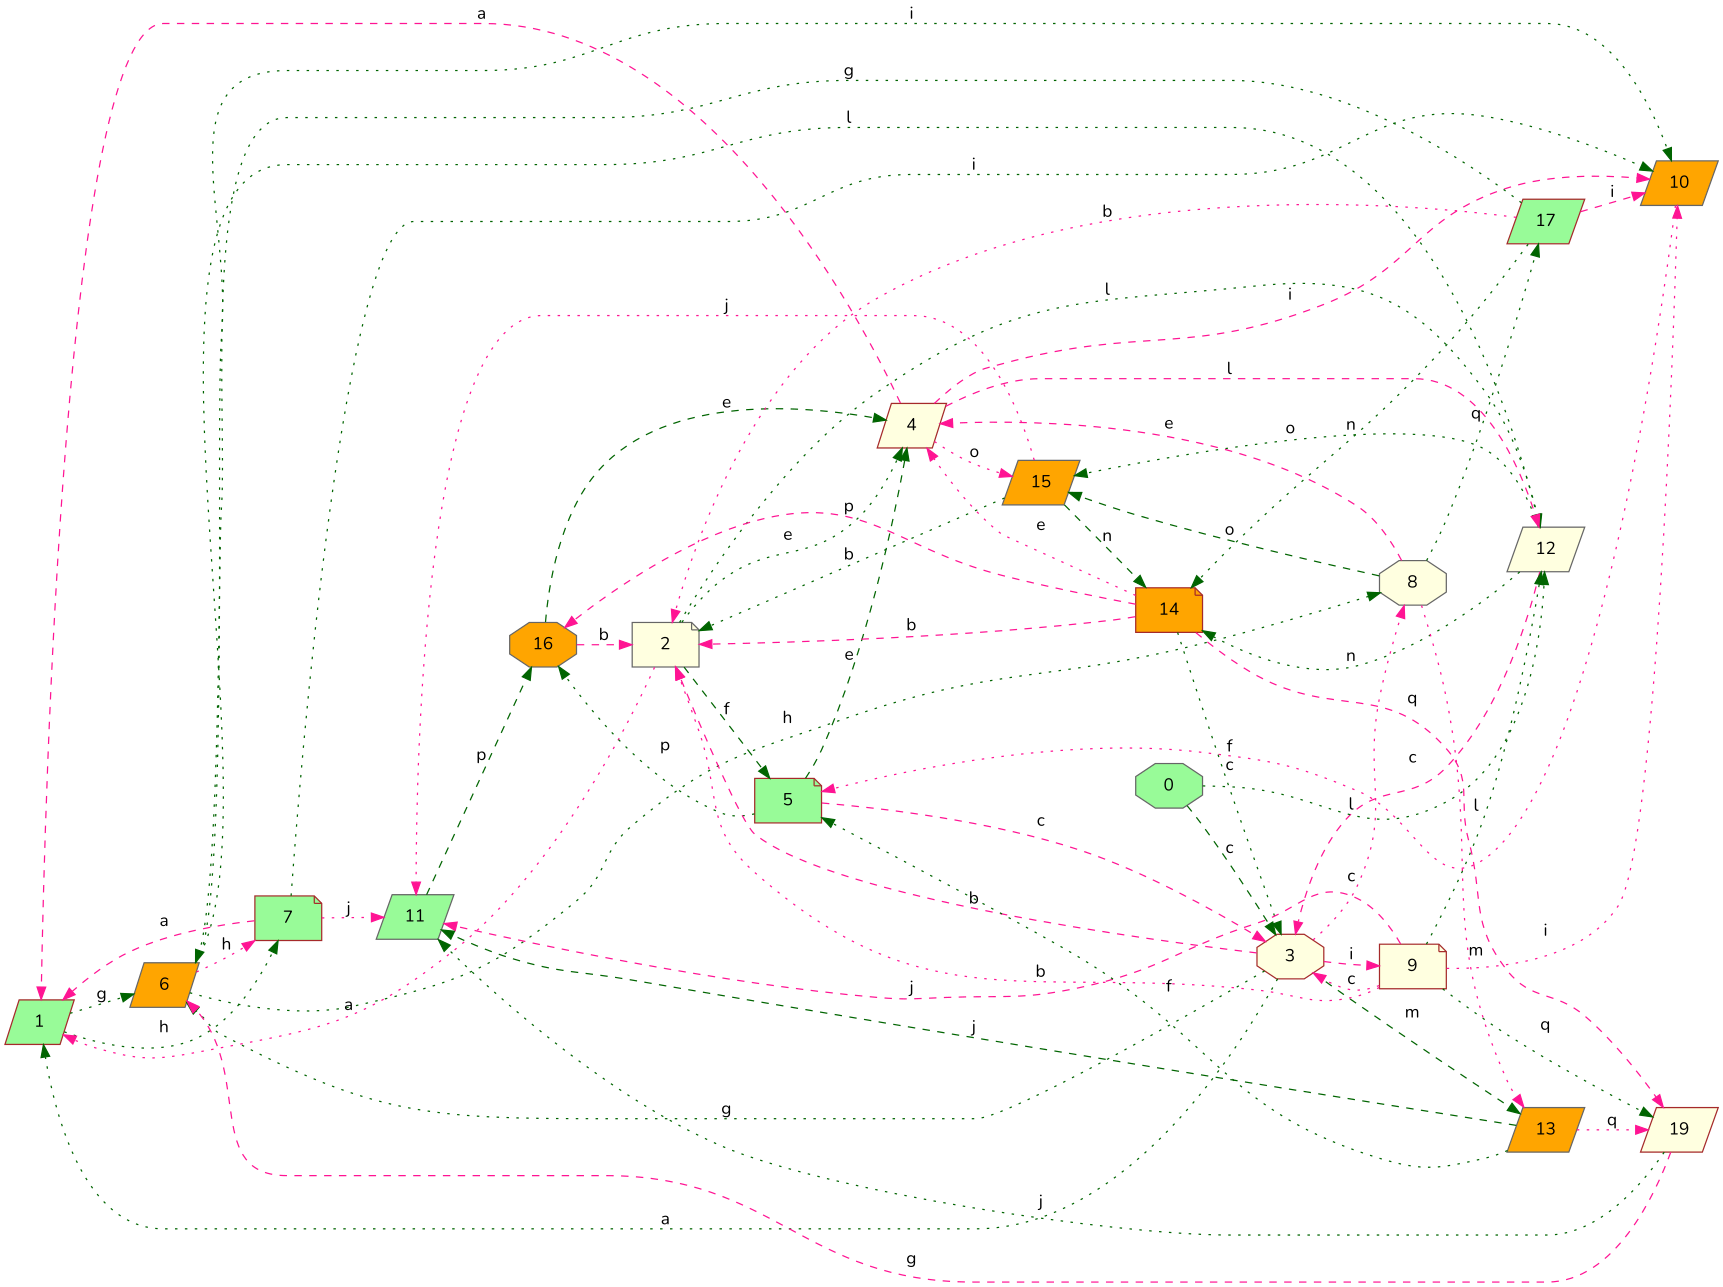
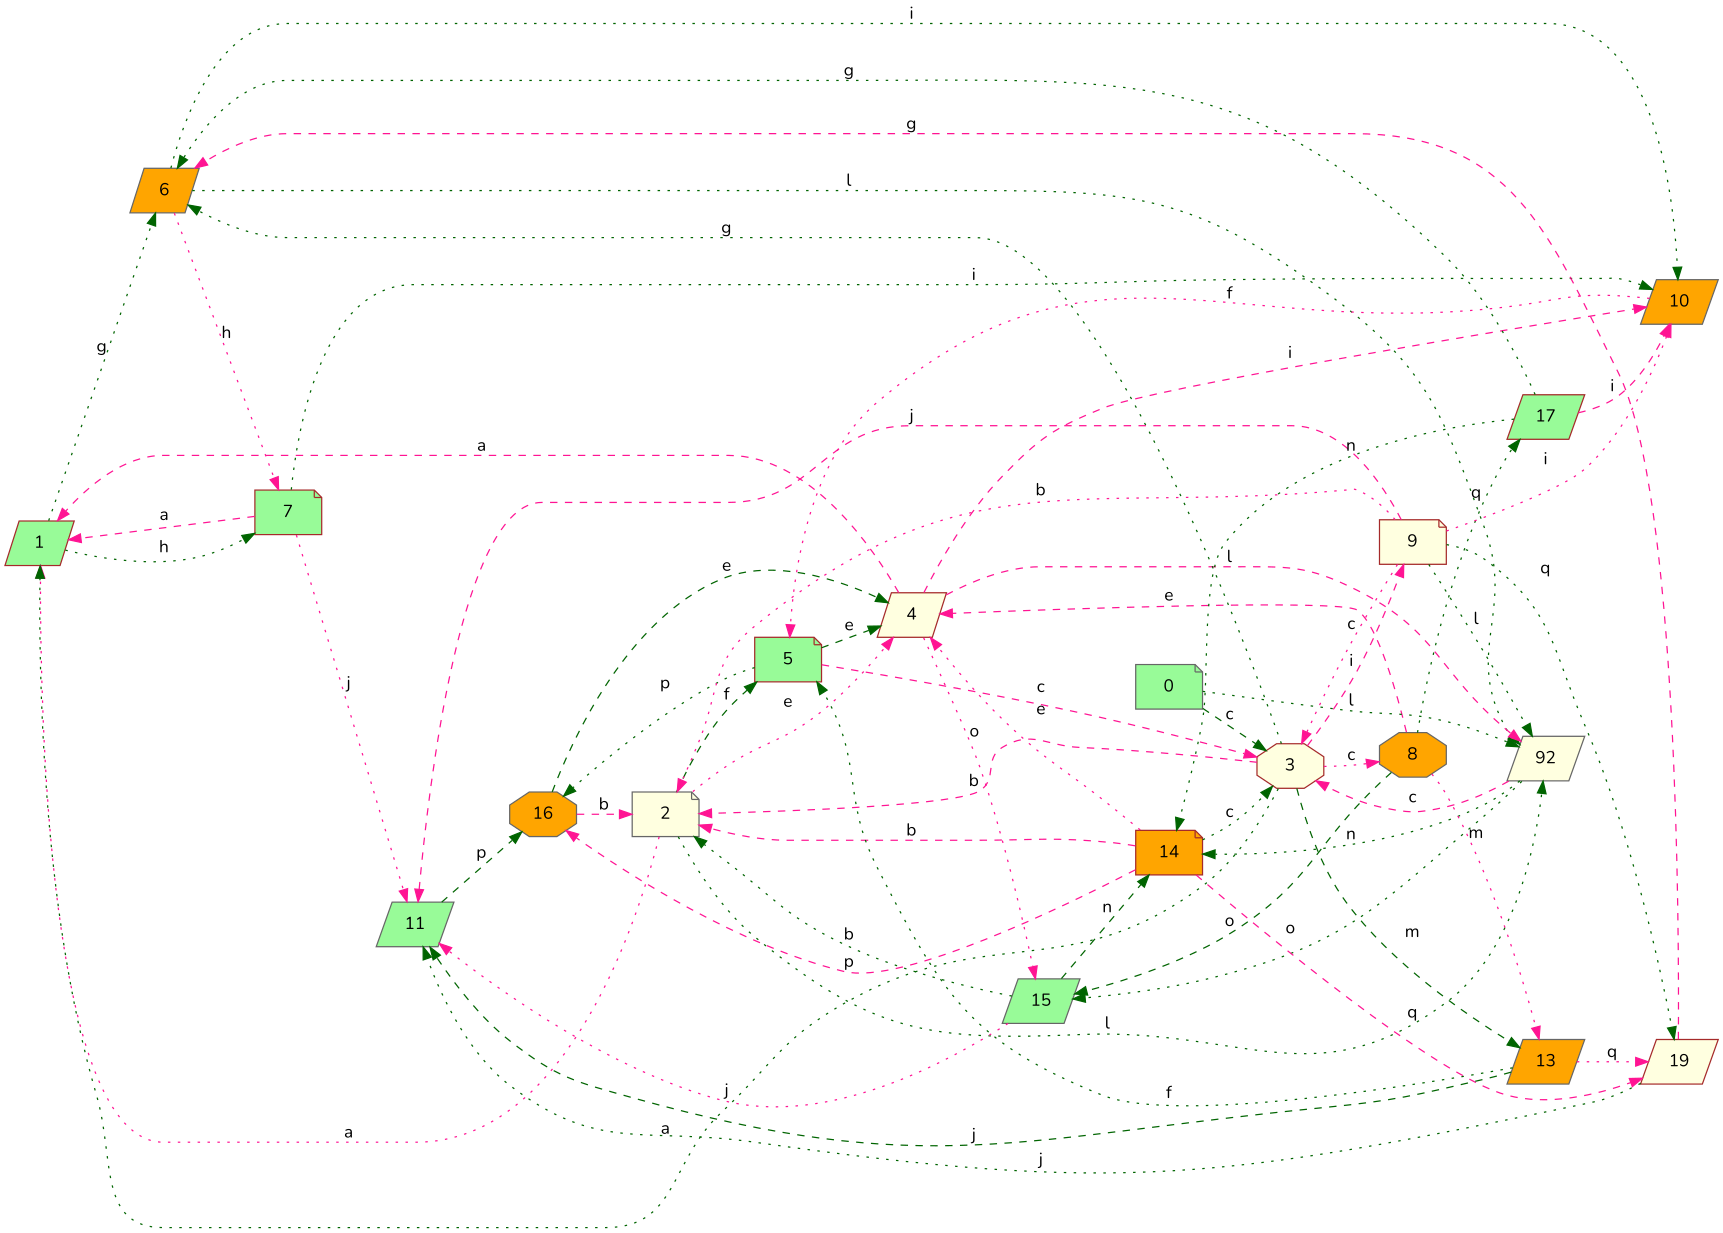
(1004, 247) -> none
(1041, 483) -> (1041, 1001)
(1546, 549) -> (1546, 759)
(797, 550) -> (796, 729)
(1413, 583) -> (1413, 755)
(775, 743) -> none
(1169, 786) -> (1169, 687)
